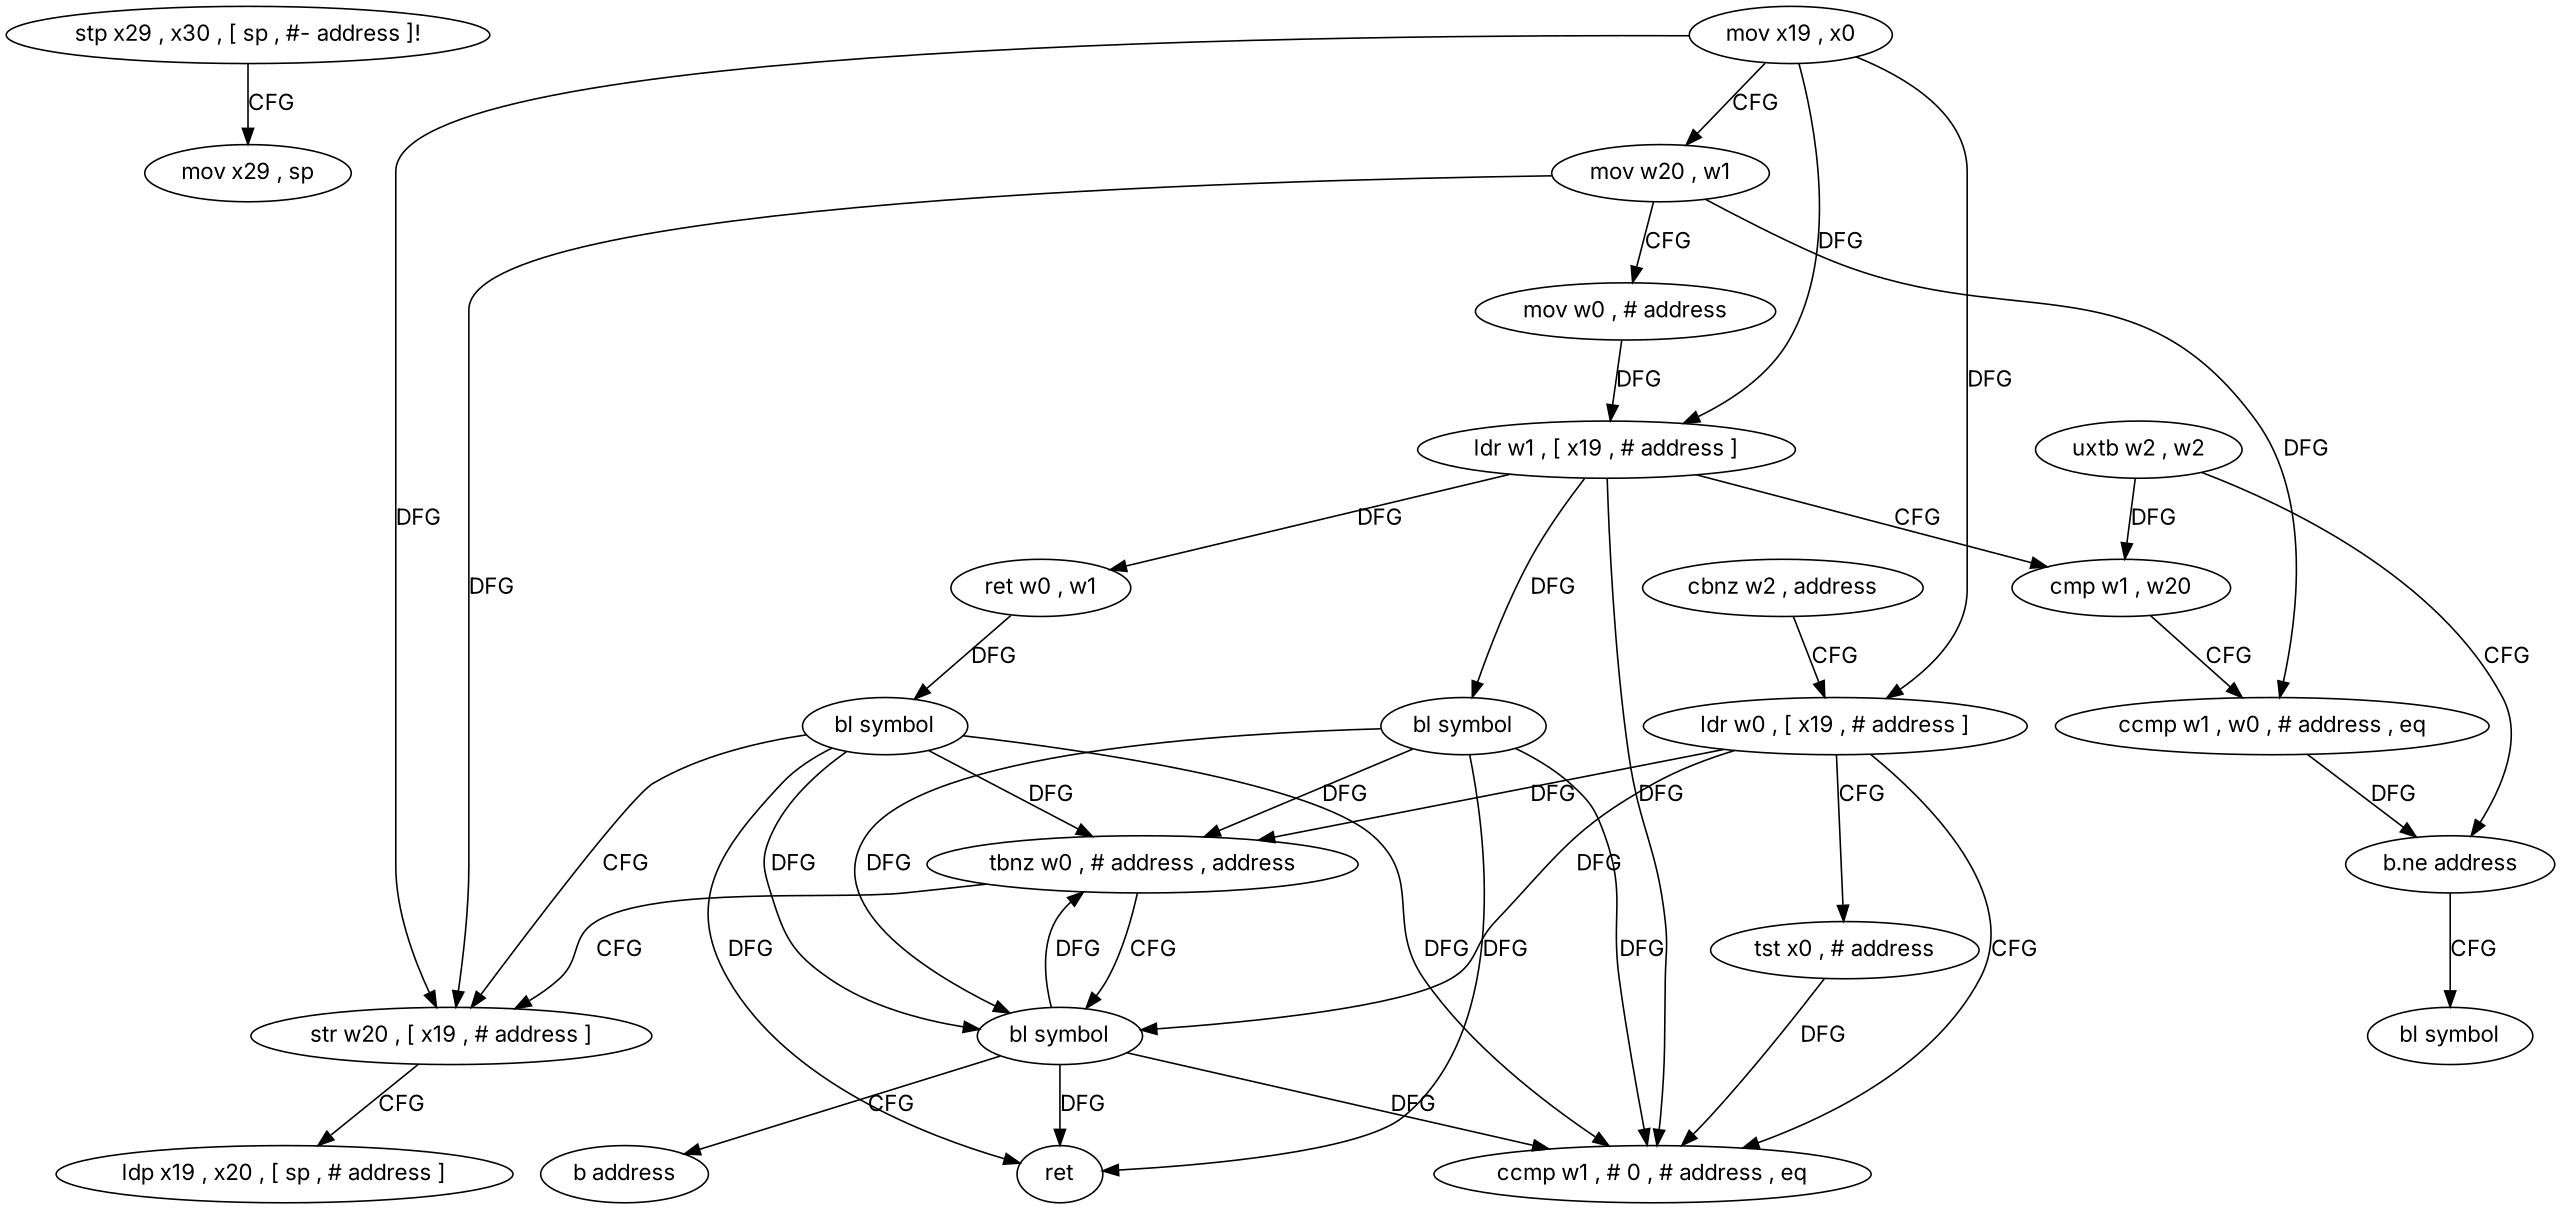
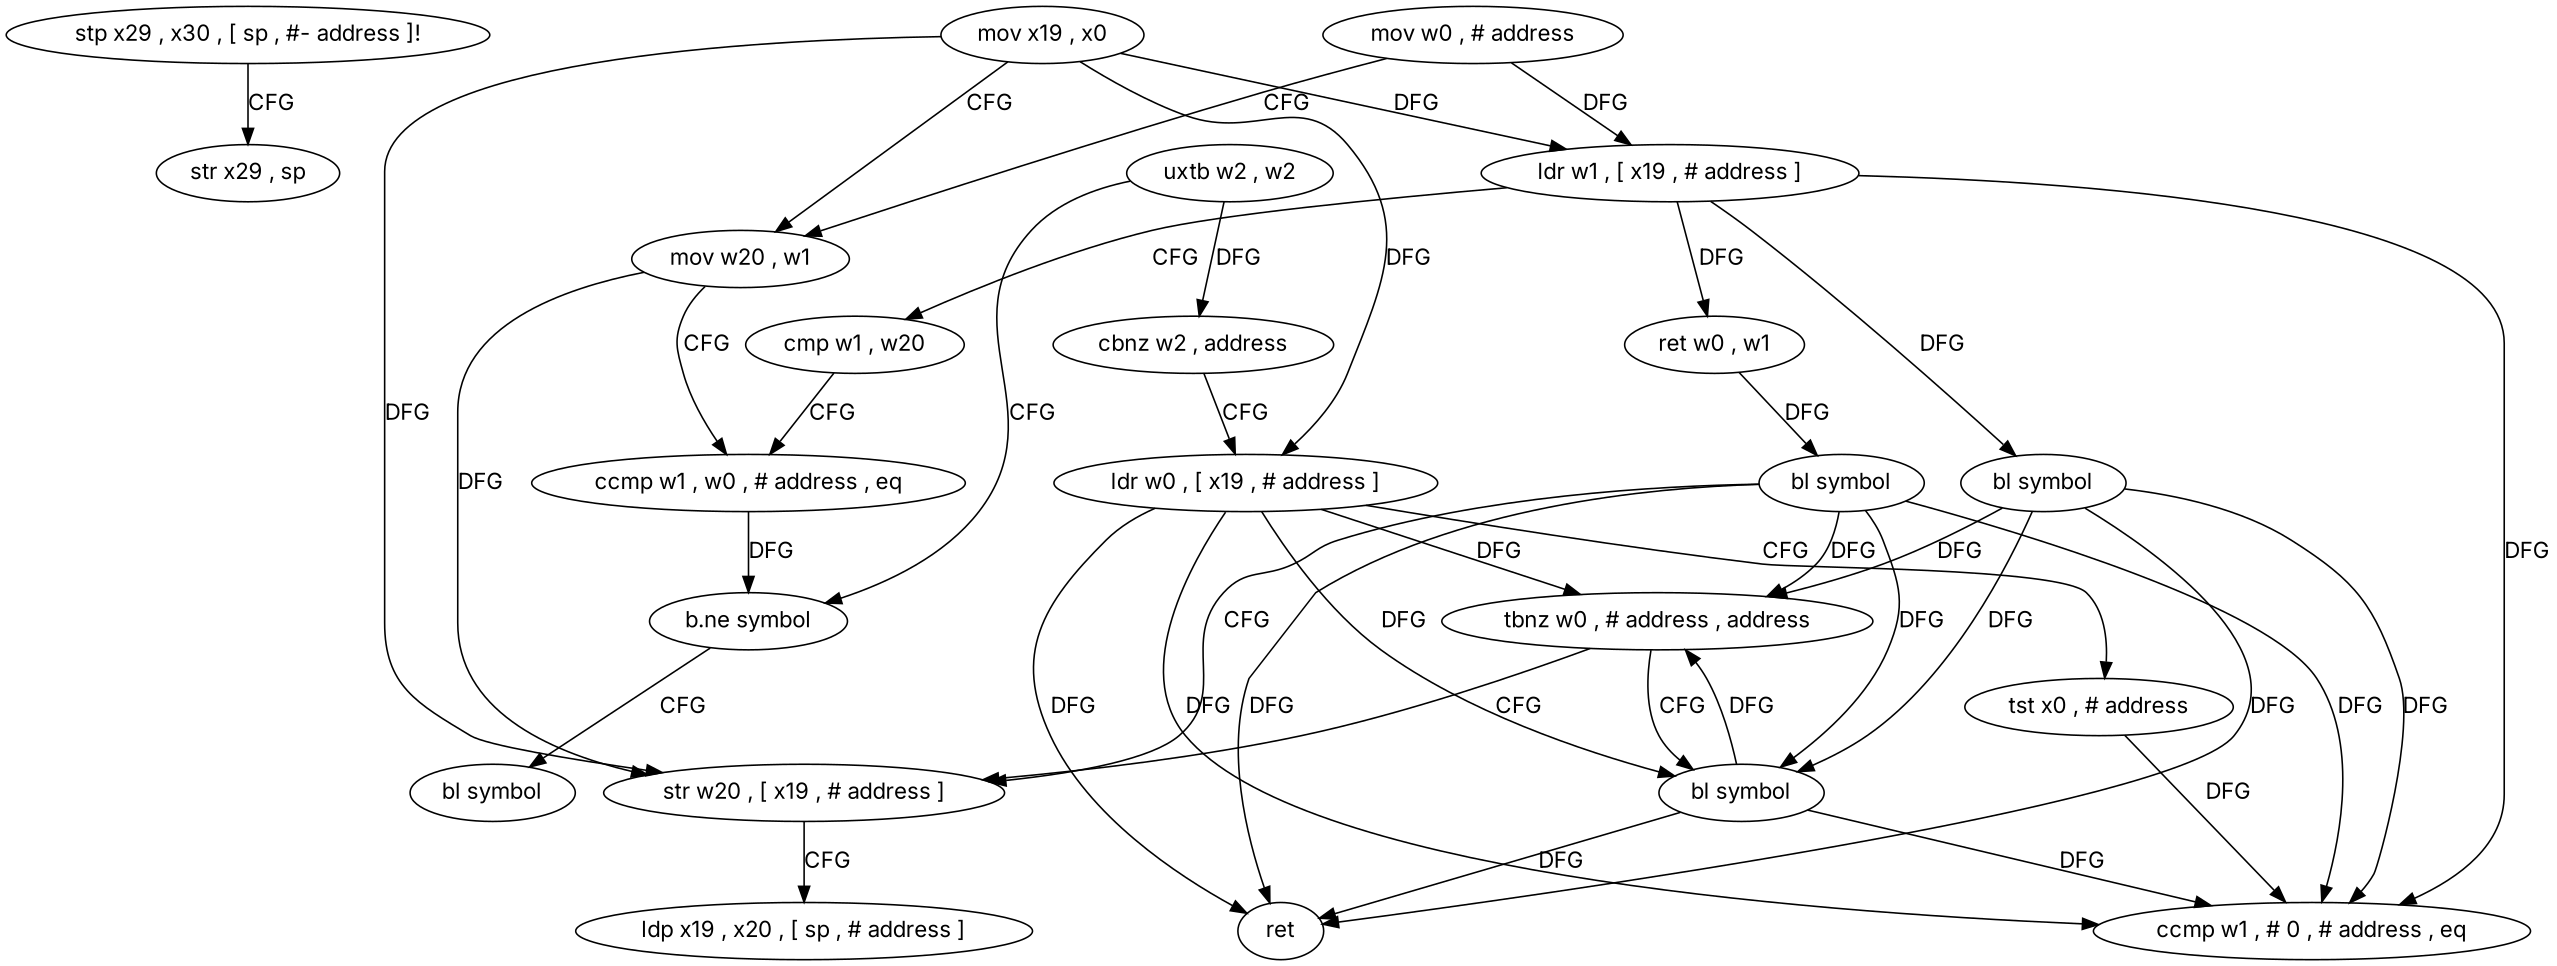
(248, 173) -> (248, 173)
(1645, 234) -> (1102, 141)
(2306, 450) -> (707, 345)
(2131, 511) -> (1213, 251)
none -> (1046, 723)
(2450, 864) -> (749, 621)
(2015, 950) -> (1208, 707)
(625, 1174) -> none
